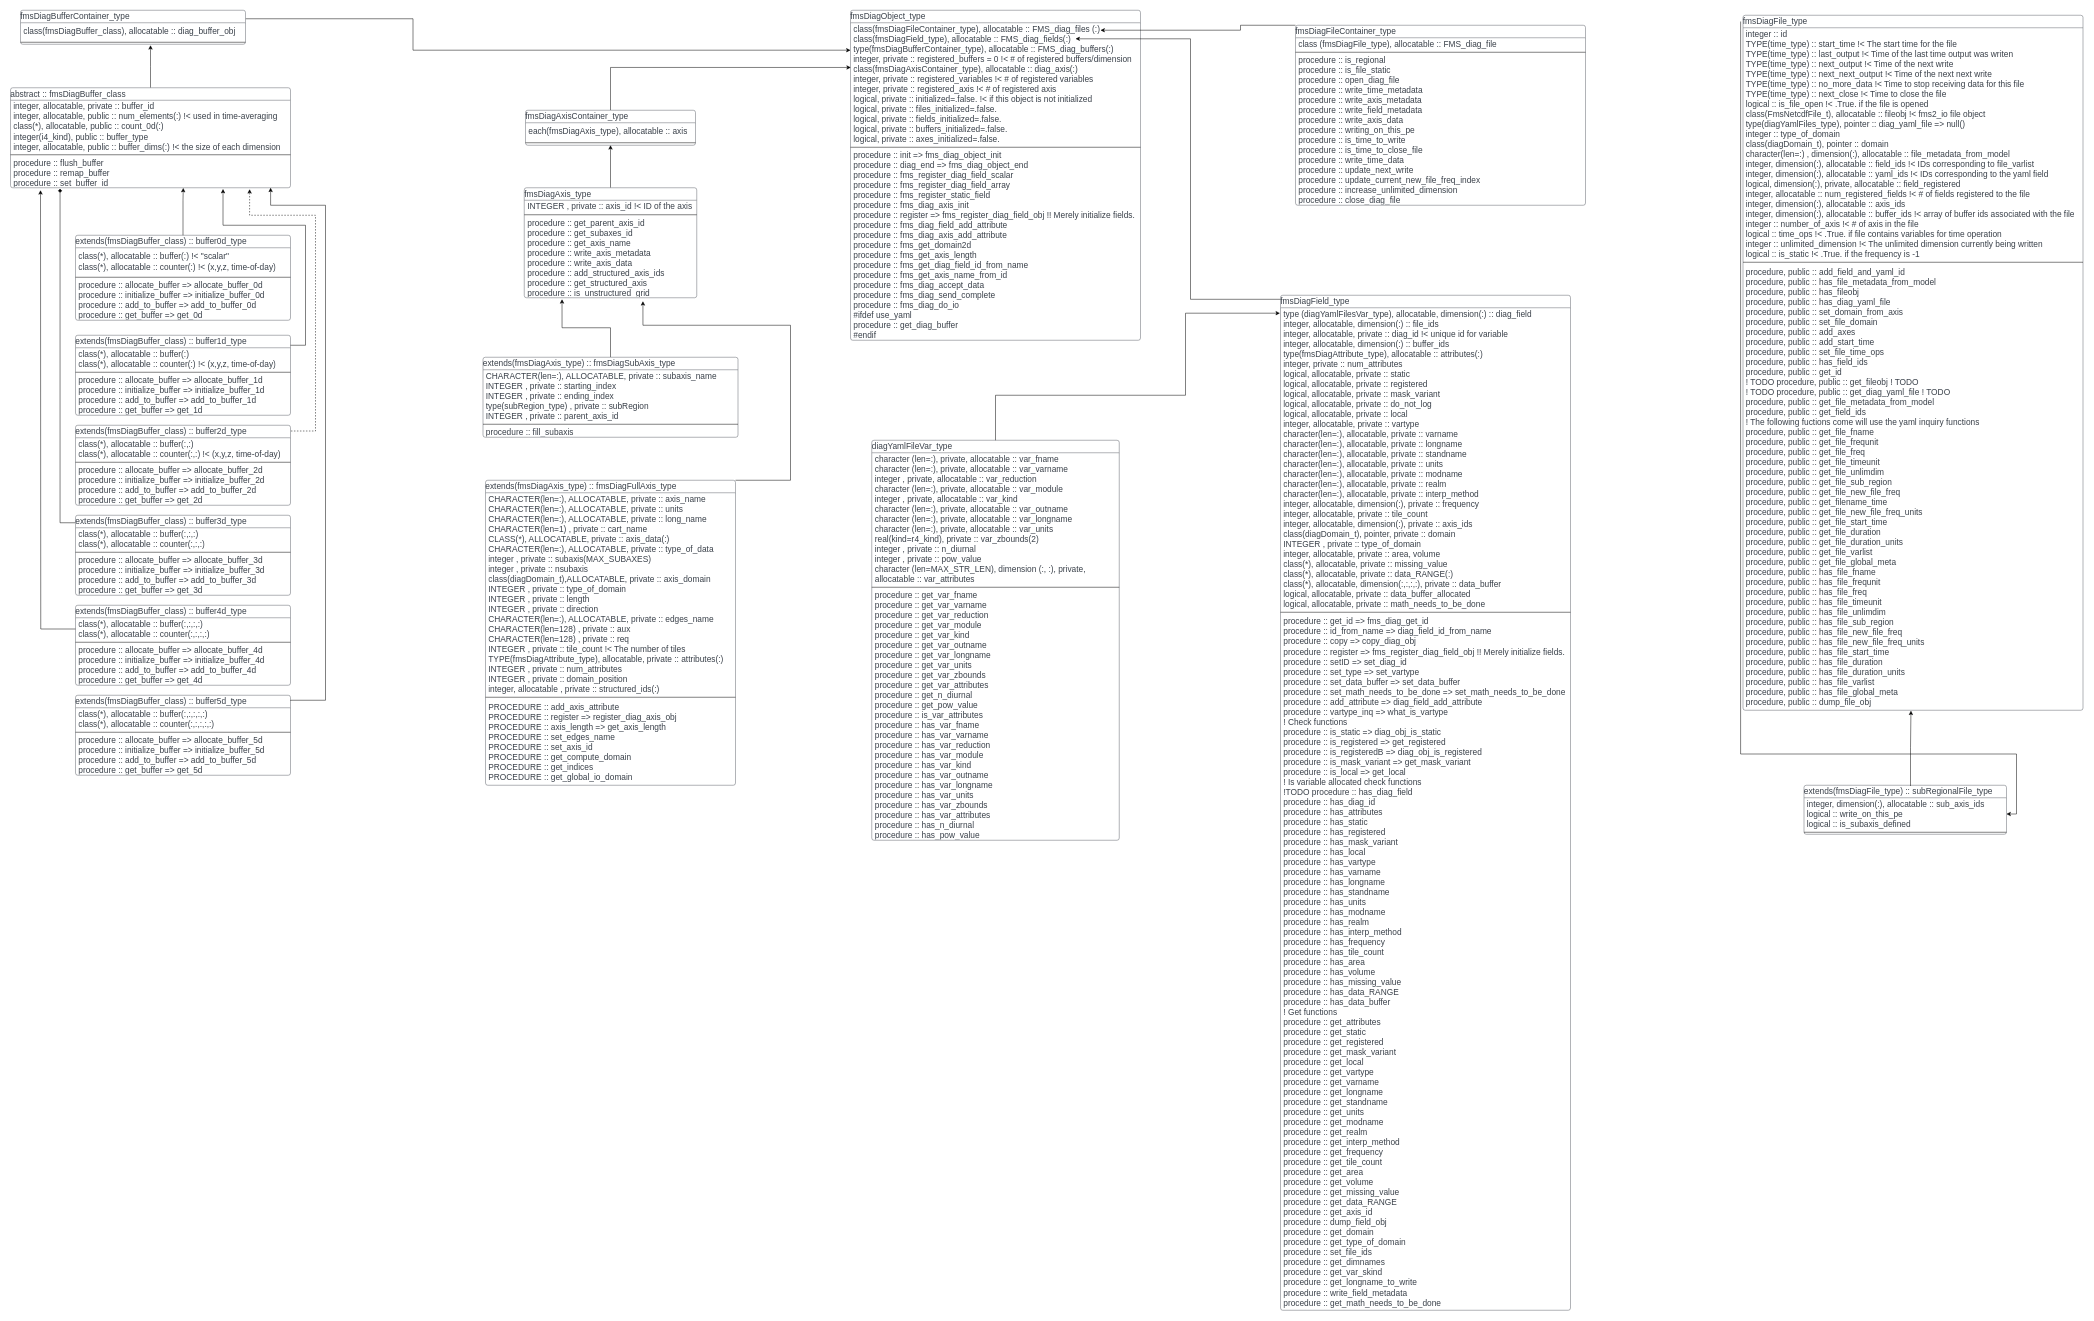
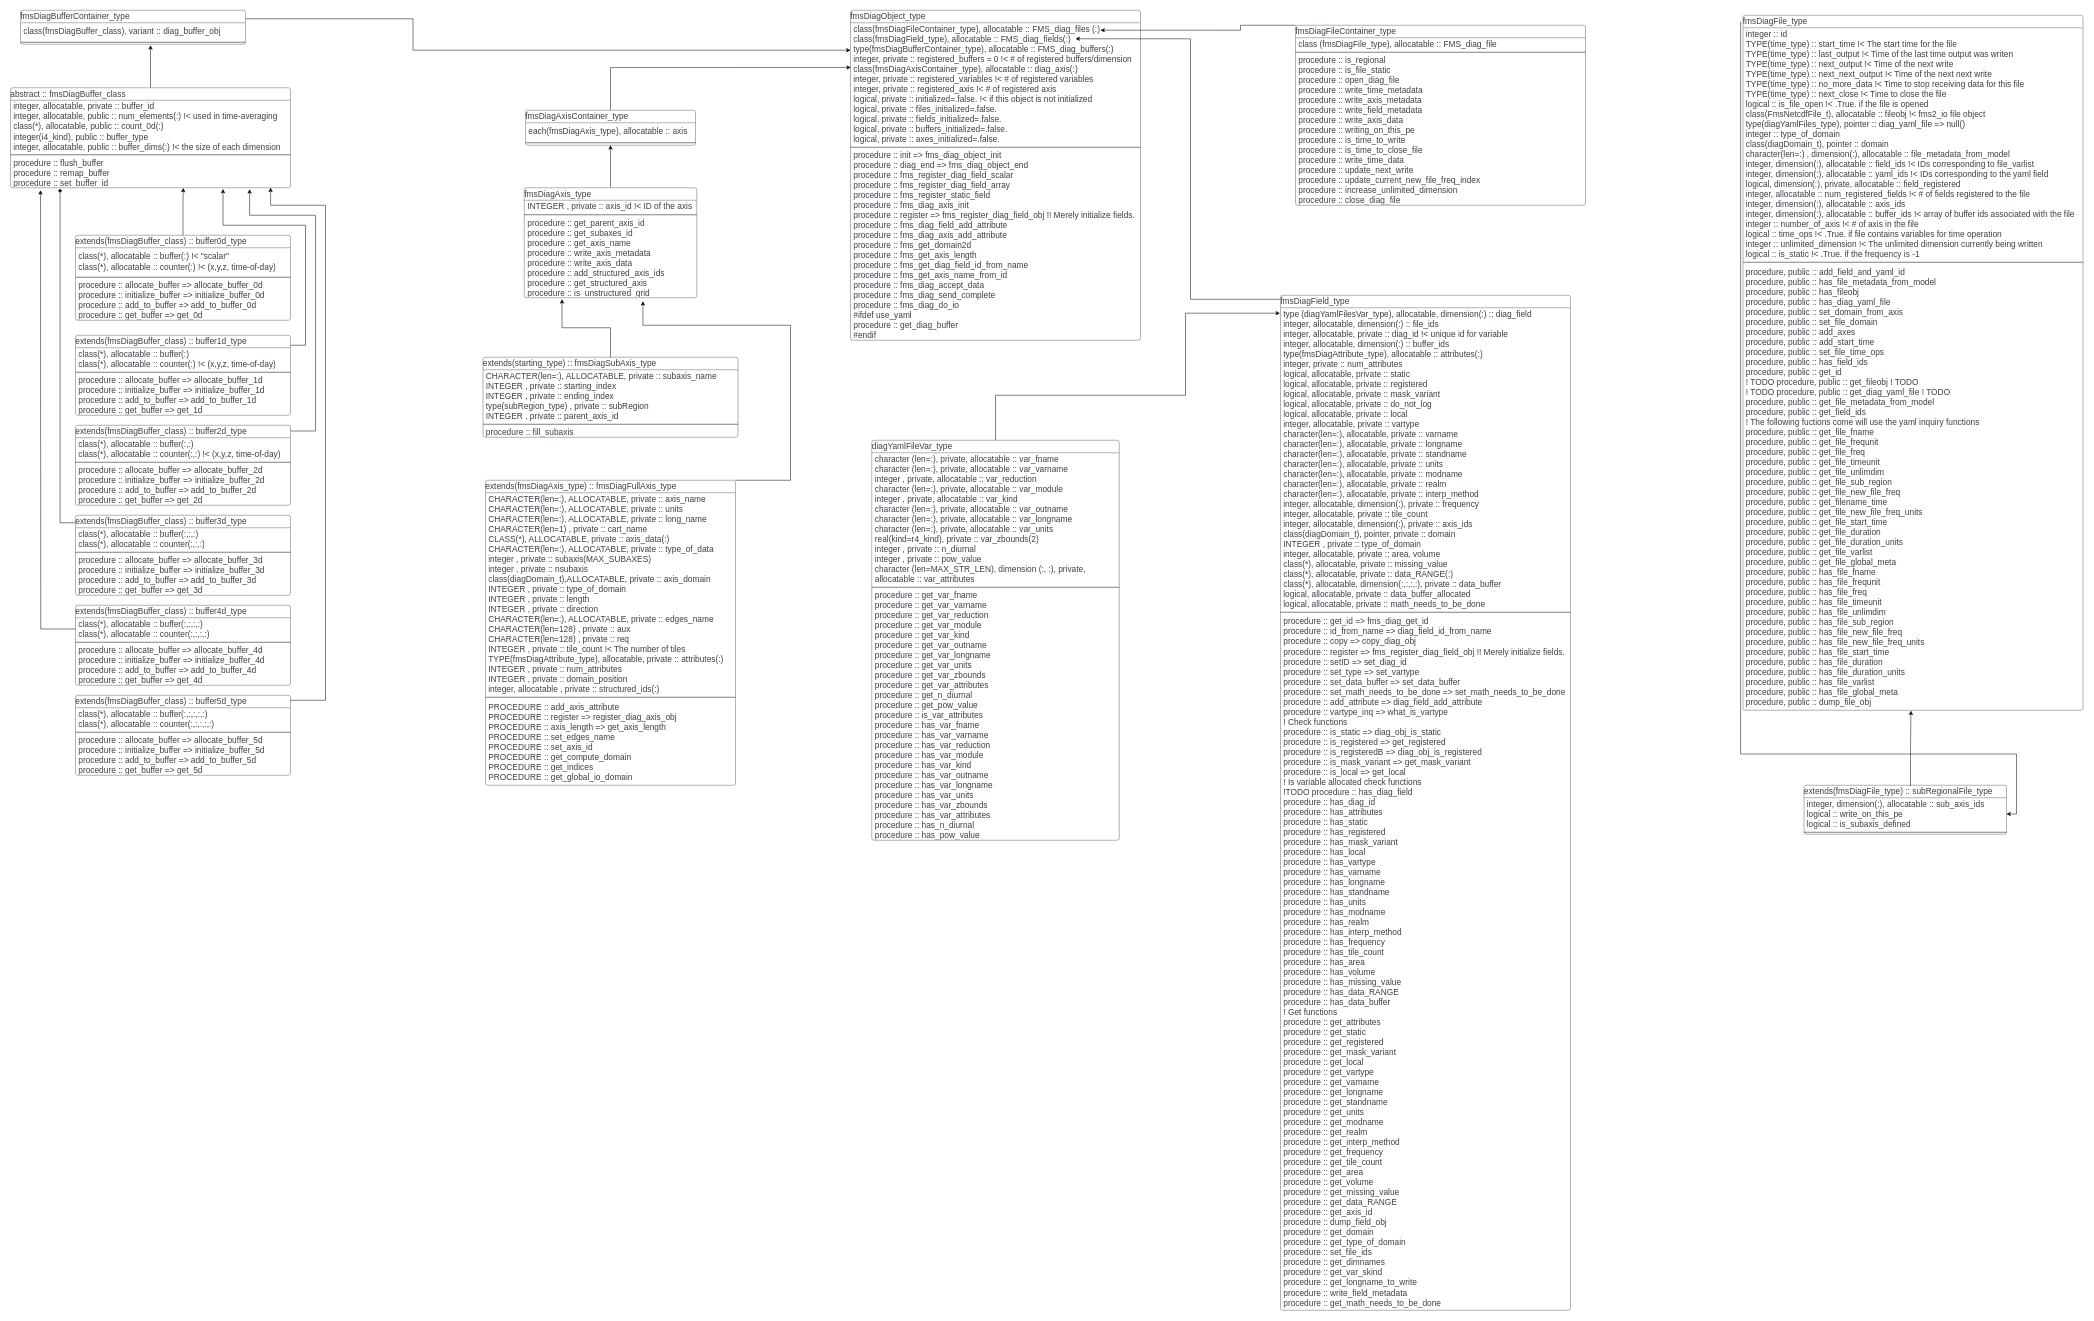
(133, 32) -> (133, 32)
(315, 281) -> (315, 281)
(586, 364) -> (580, 364)
